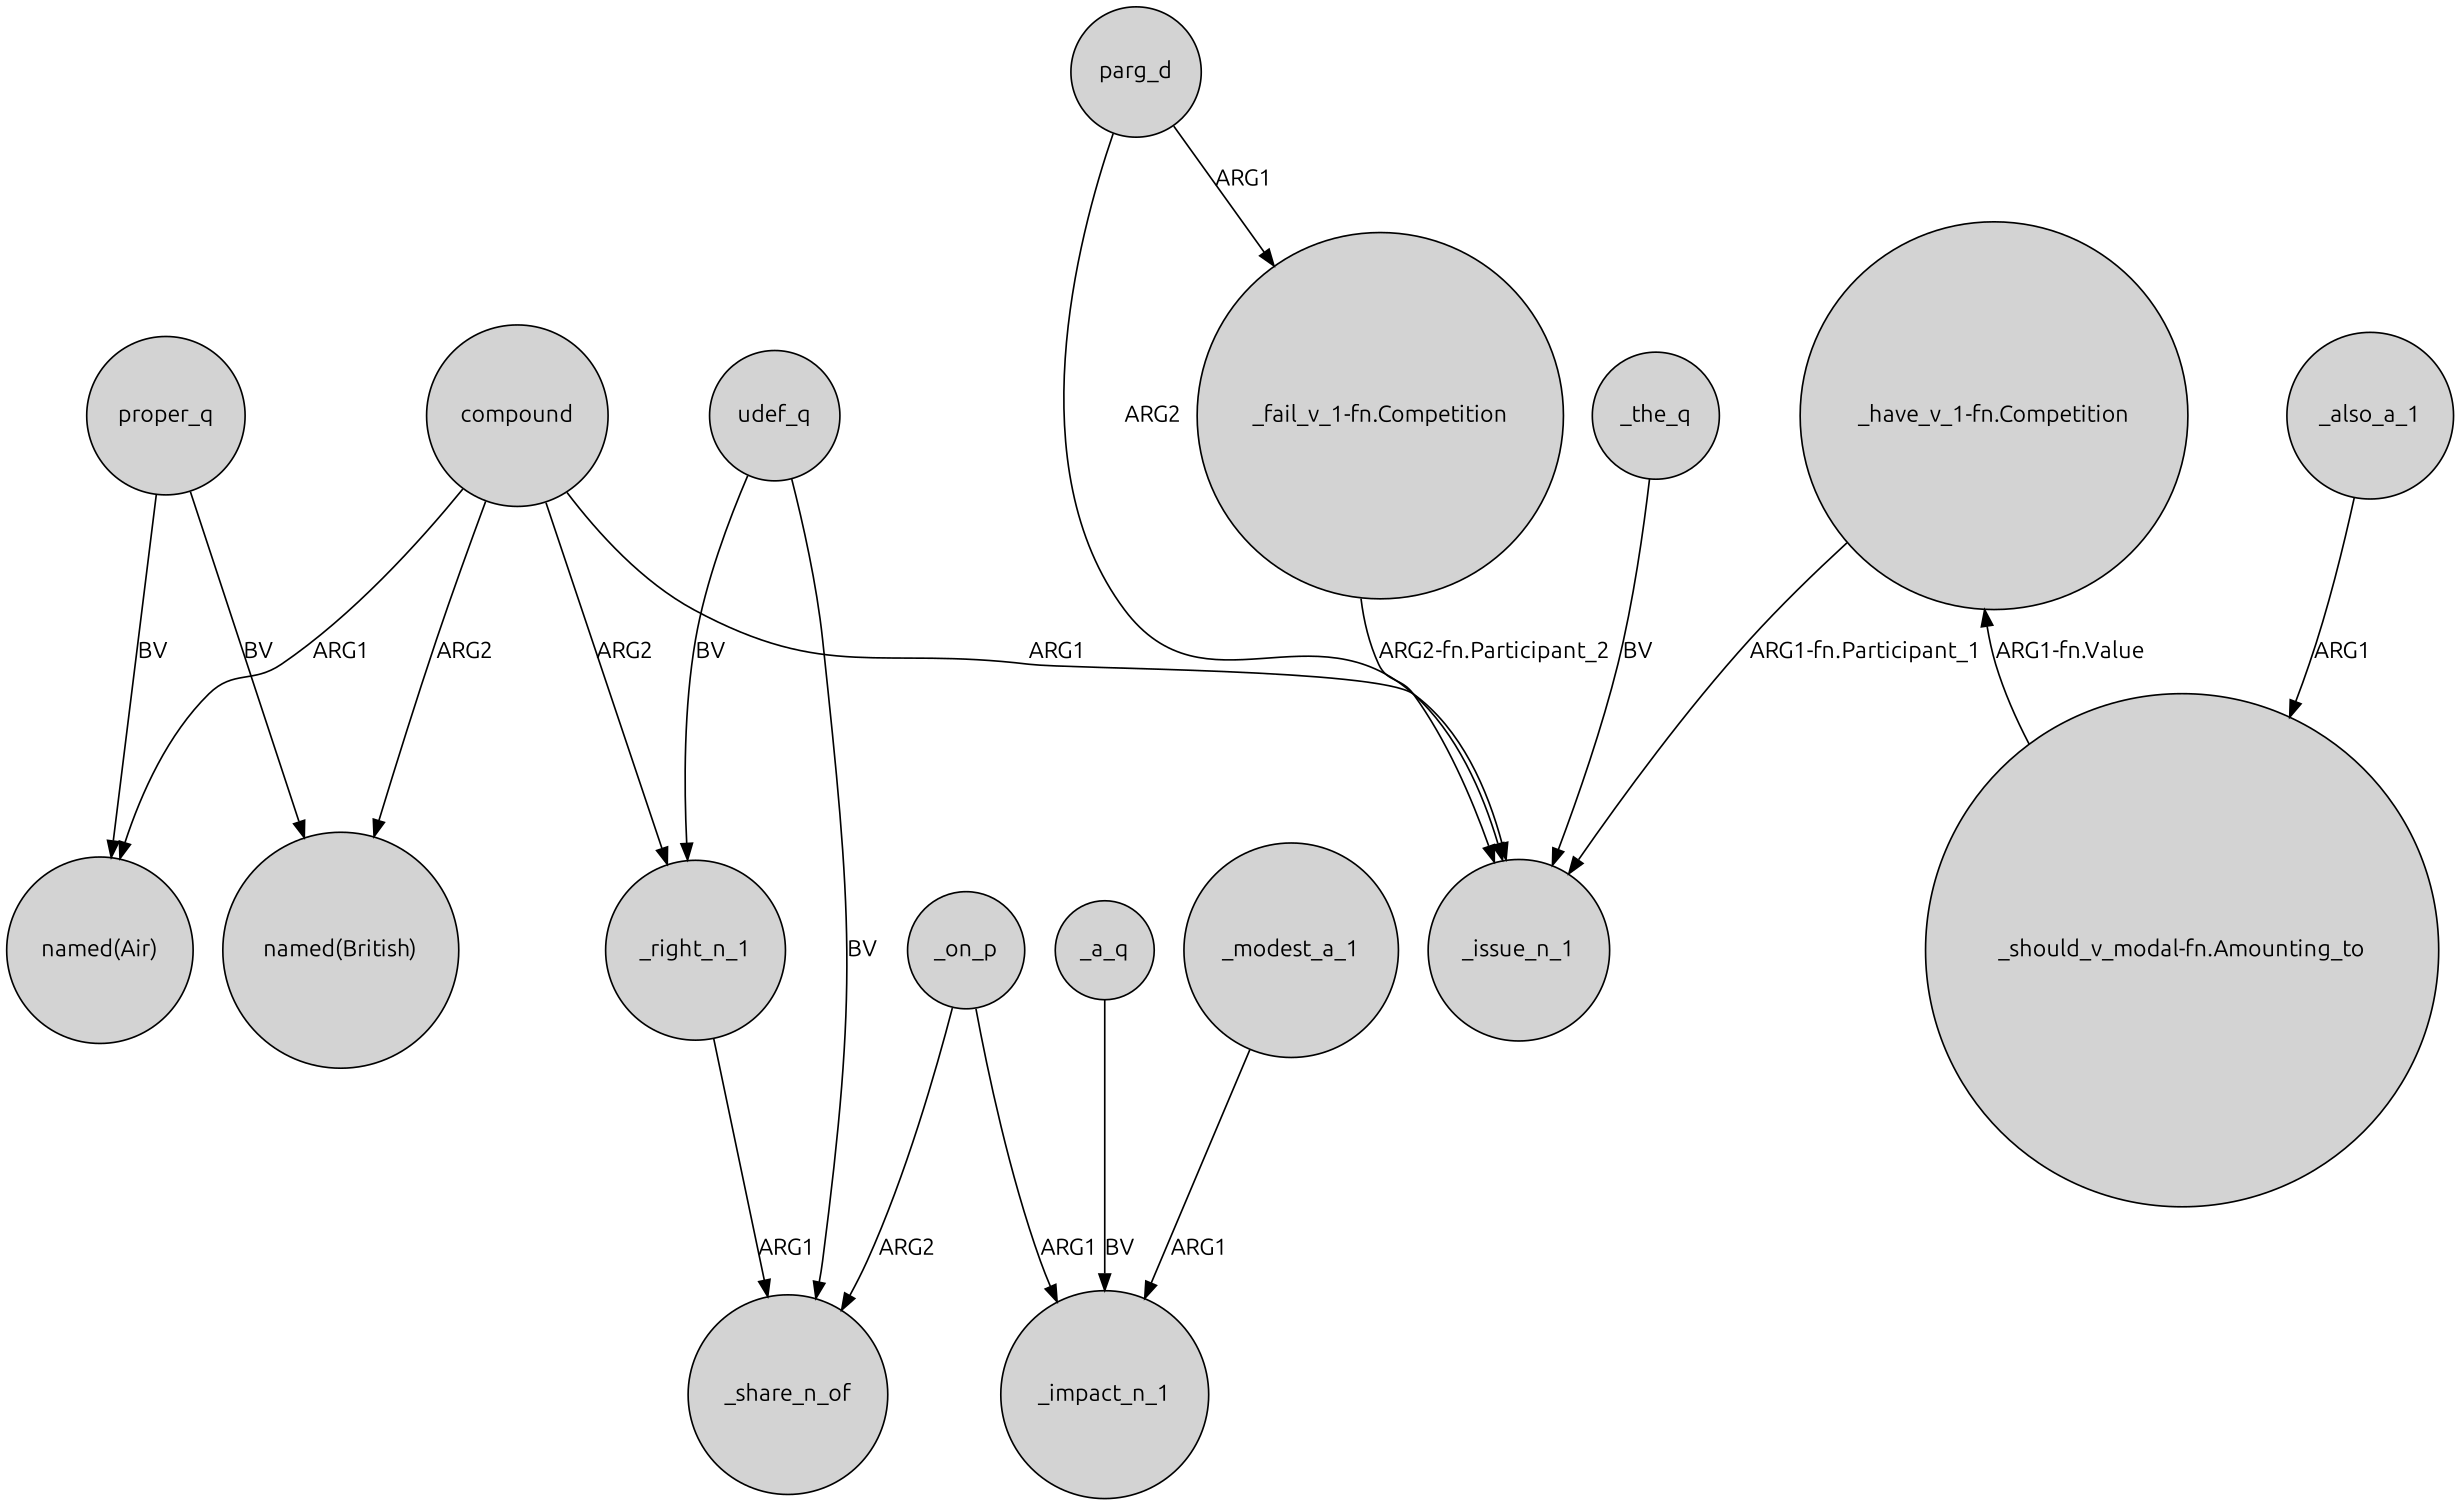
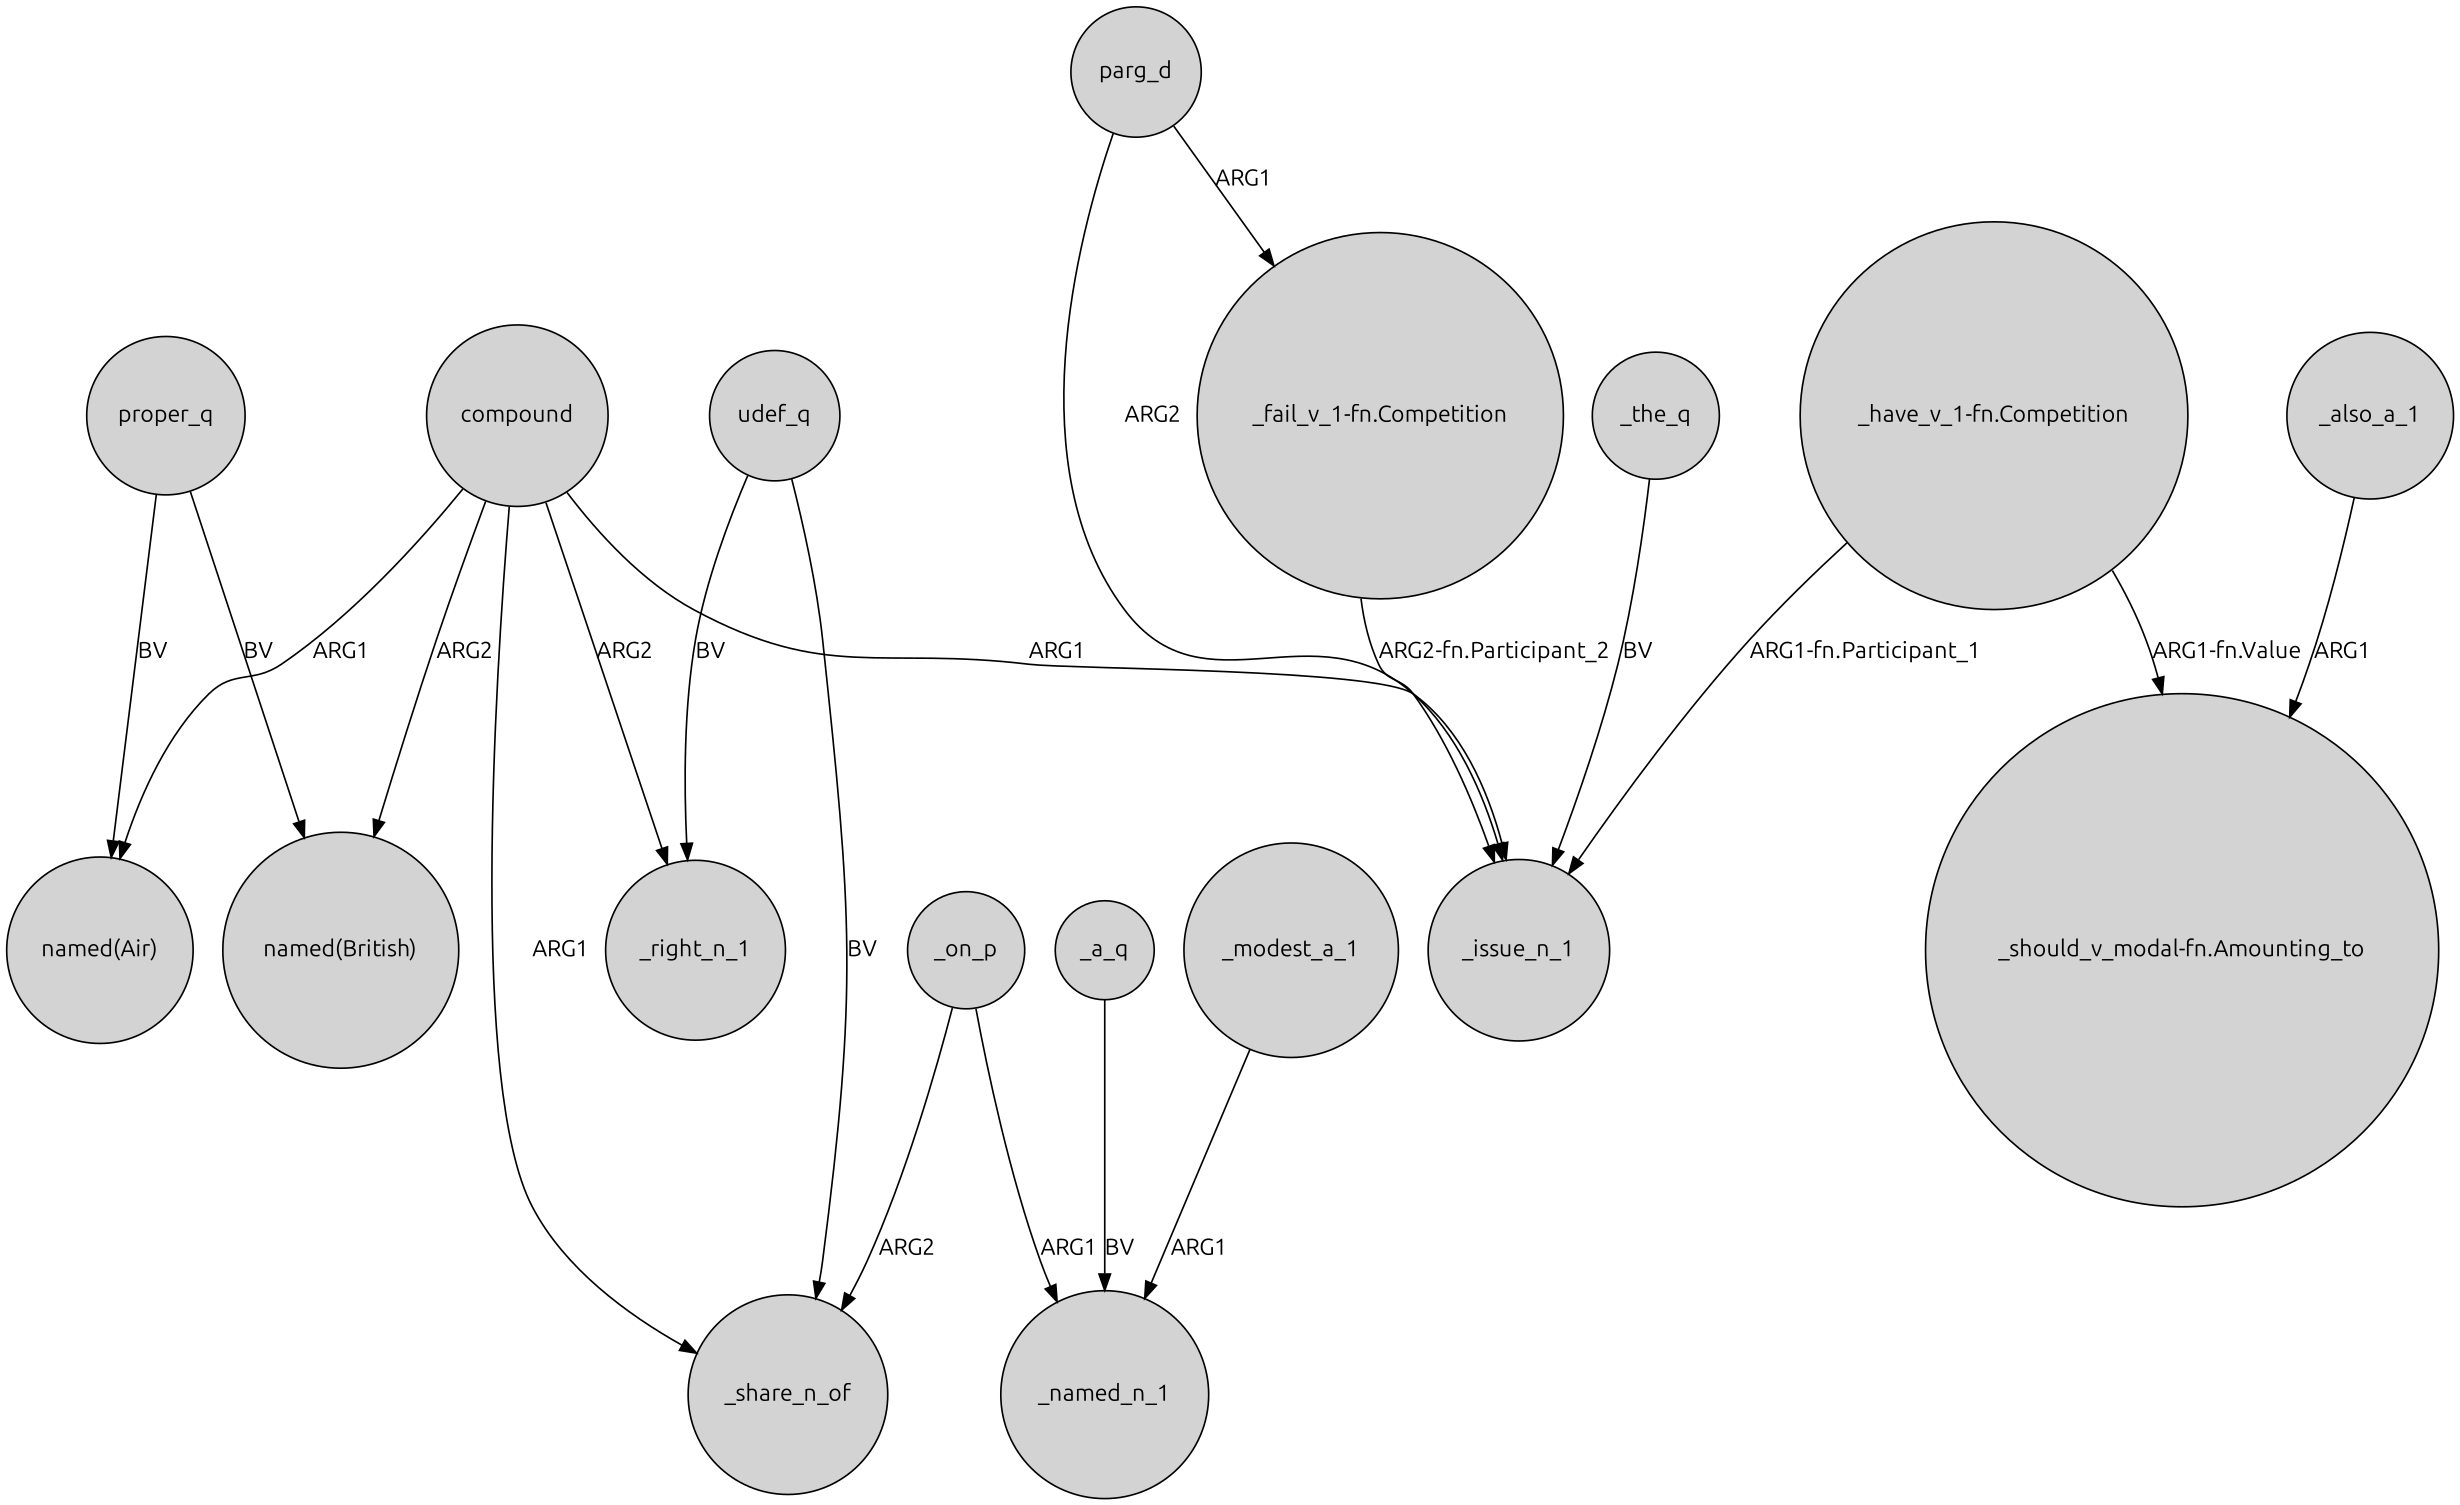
(2003, 687) -> (2139, 623)
(739, 1159) -> (493, 962)
(1105, 1395) -> (1105, 1395)
